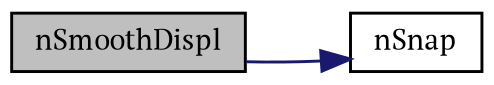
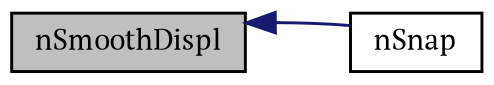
(283, 62) -> (313, 23)
